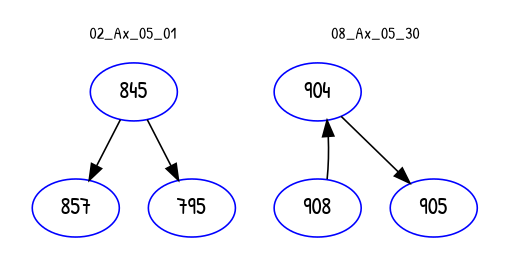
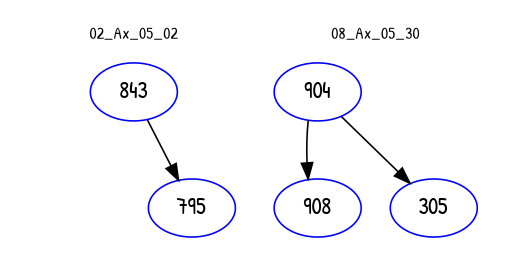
(134, 35) -> (134, 35)
(134, 92) -> (134, 92)
(328, 158) -> (307, 142)
(76, 208) -> none
(434, 208) -> (434, 208)
